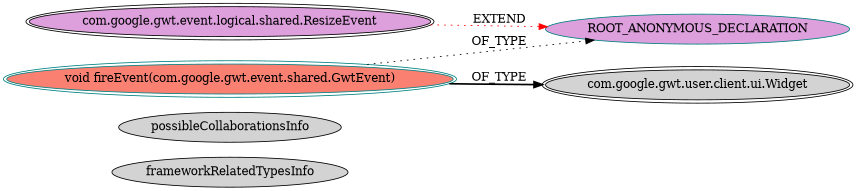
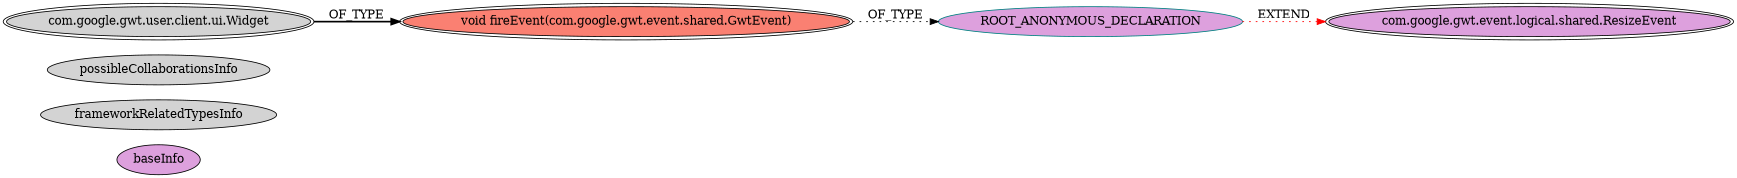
(485, 26) -> (1280, 22)
(230, 79) -> (626, 22)
(492, 84) -> (352, 22)
none -> (159, 160)
